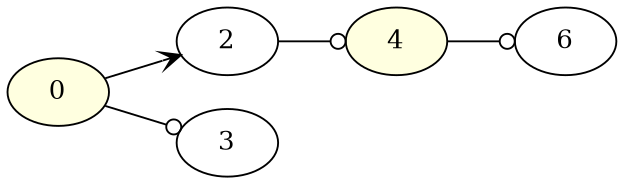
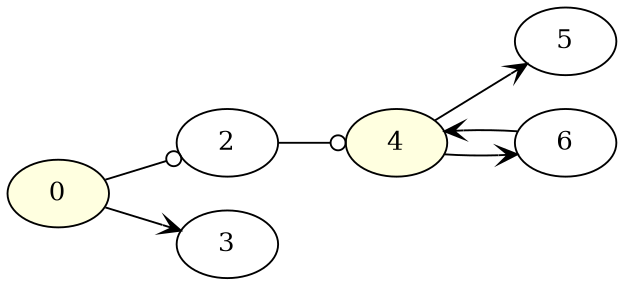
(474, 41) -> (471, 155)
none -> (566, 41)
(134, 69) -> (136, 170)
(136, 115) -> (134, 216)
none -> (490, 130)
